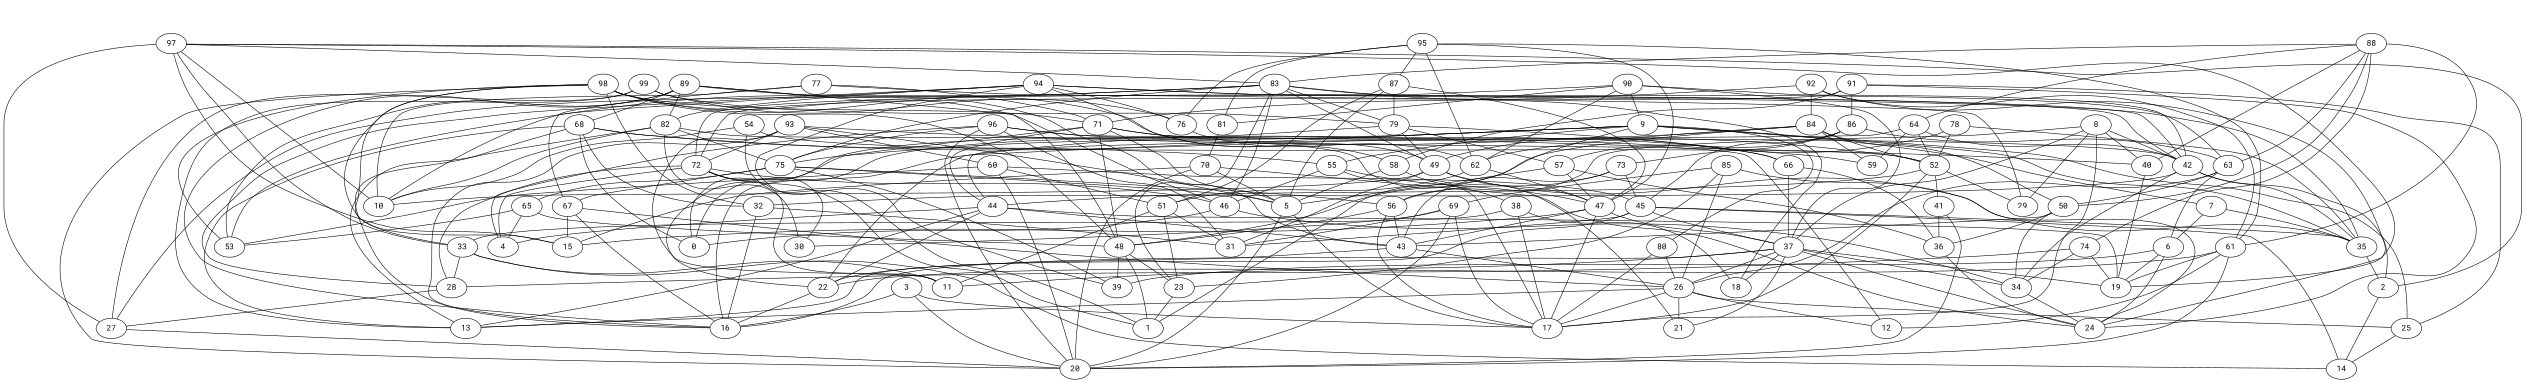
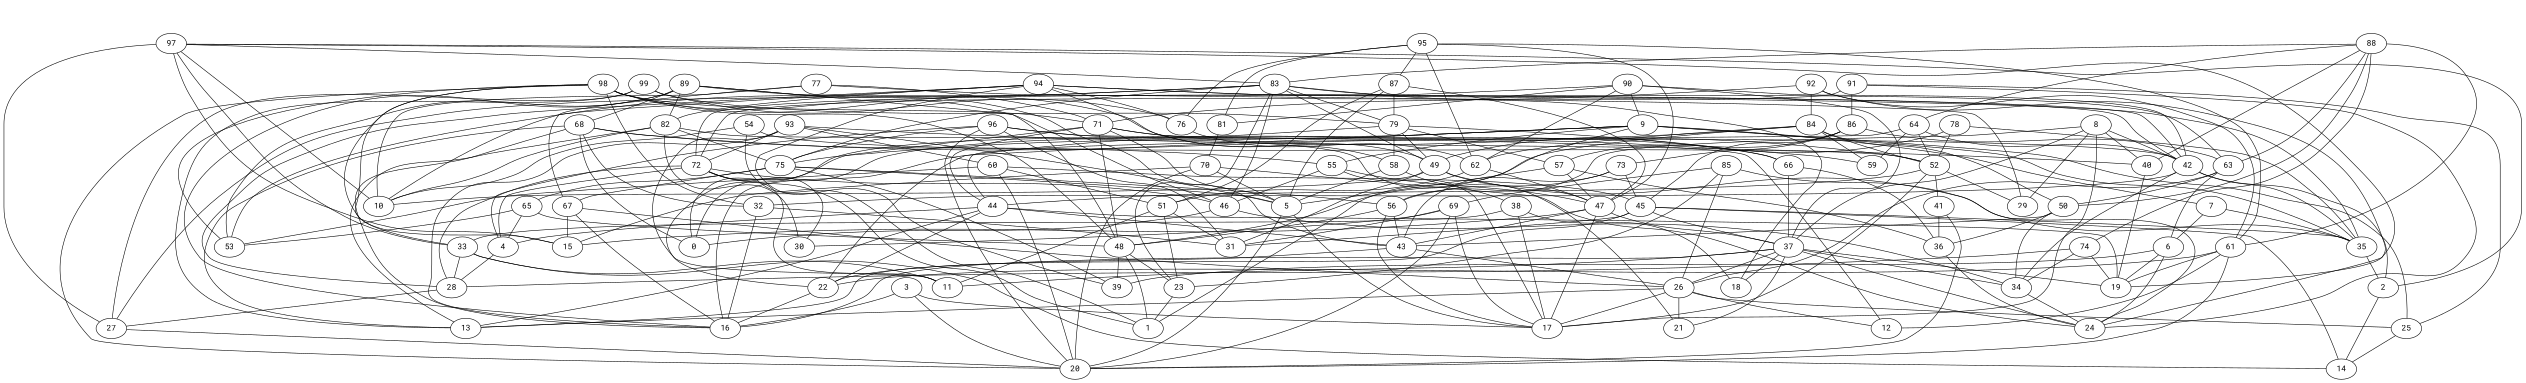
(1622, 115) -> (1394, 145)
(1662, 247) -> none
none -> (477, 267)
